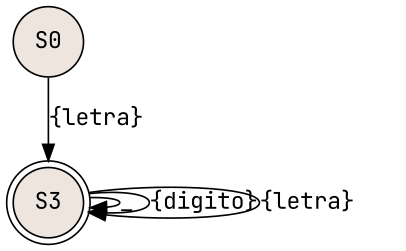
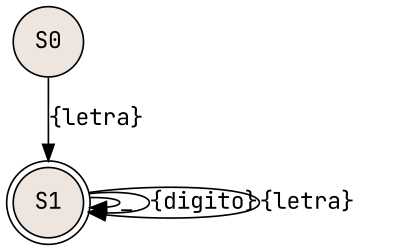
(48, 203) -> (48, 203)
